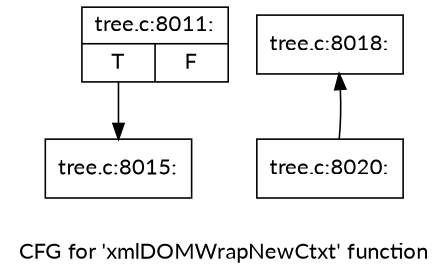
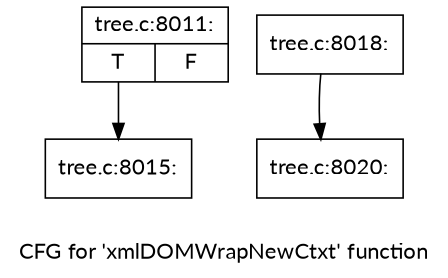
(341, 115) -> (319, 99)
